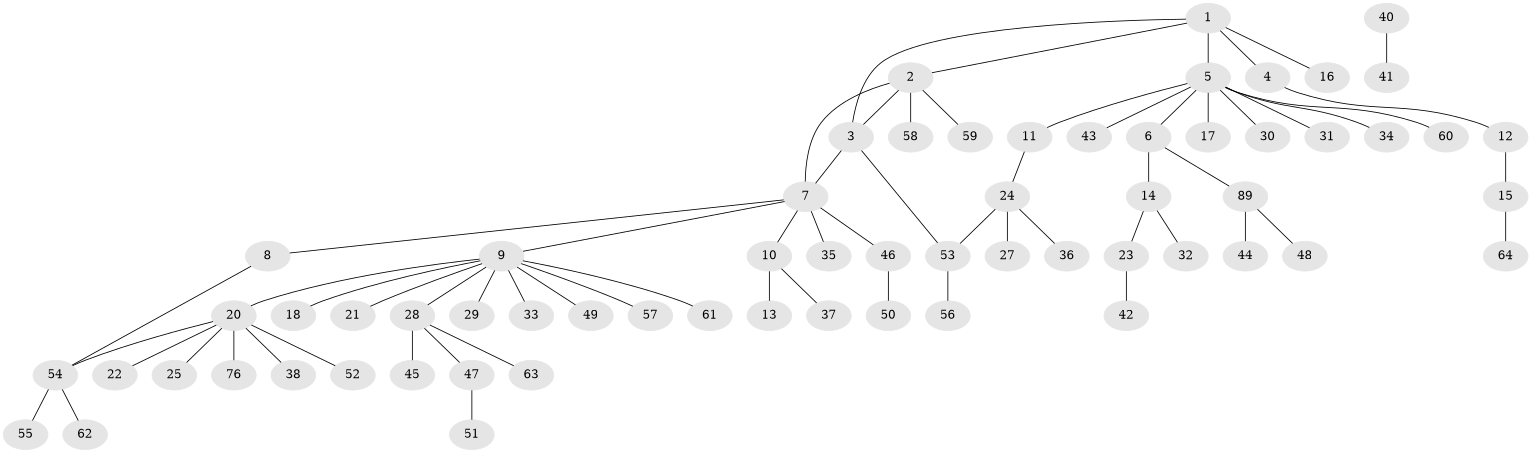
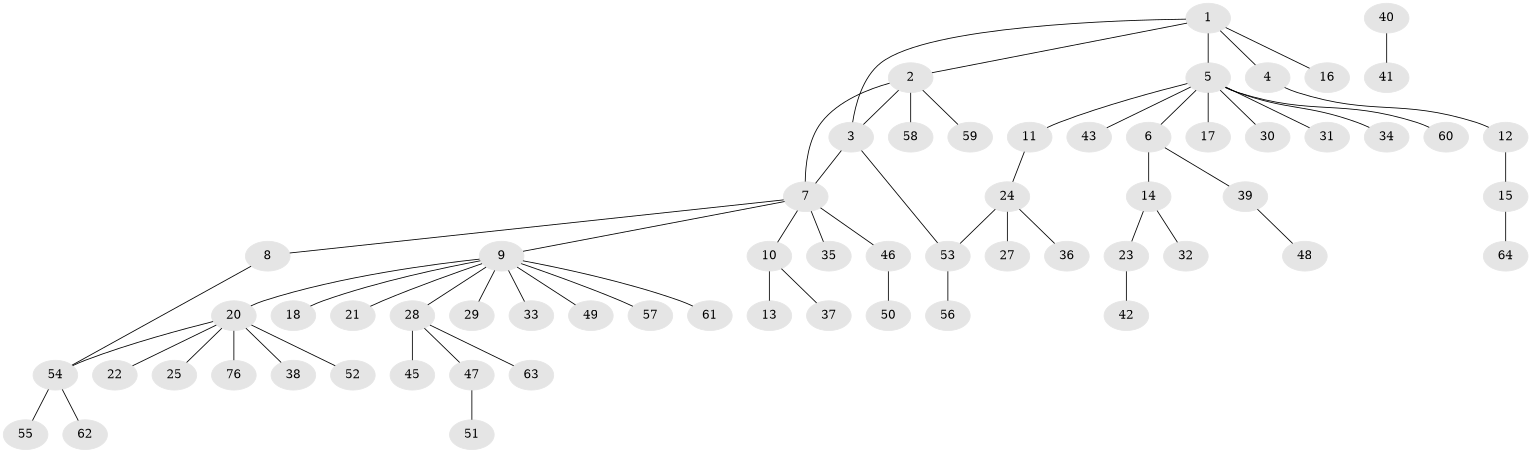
(1245, 197) -> (1245, 197)
(1245, 256) -> none
